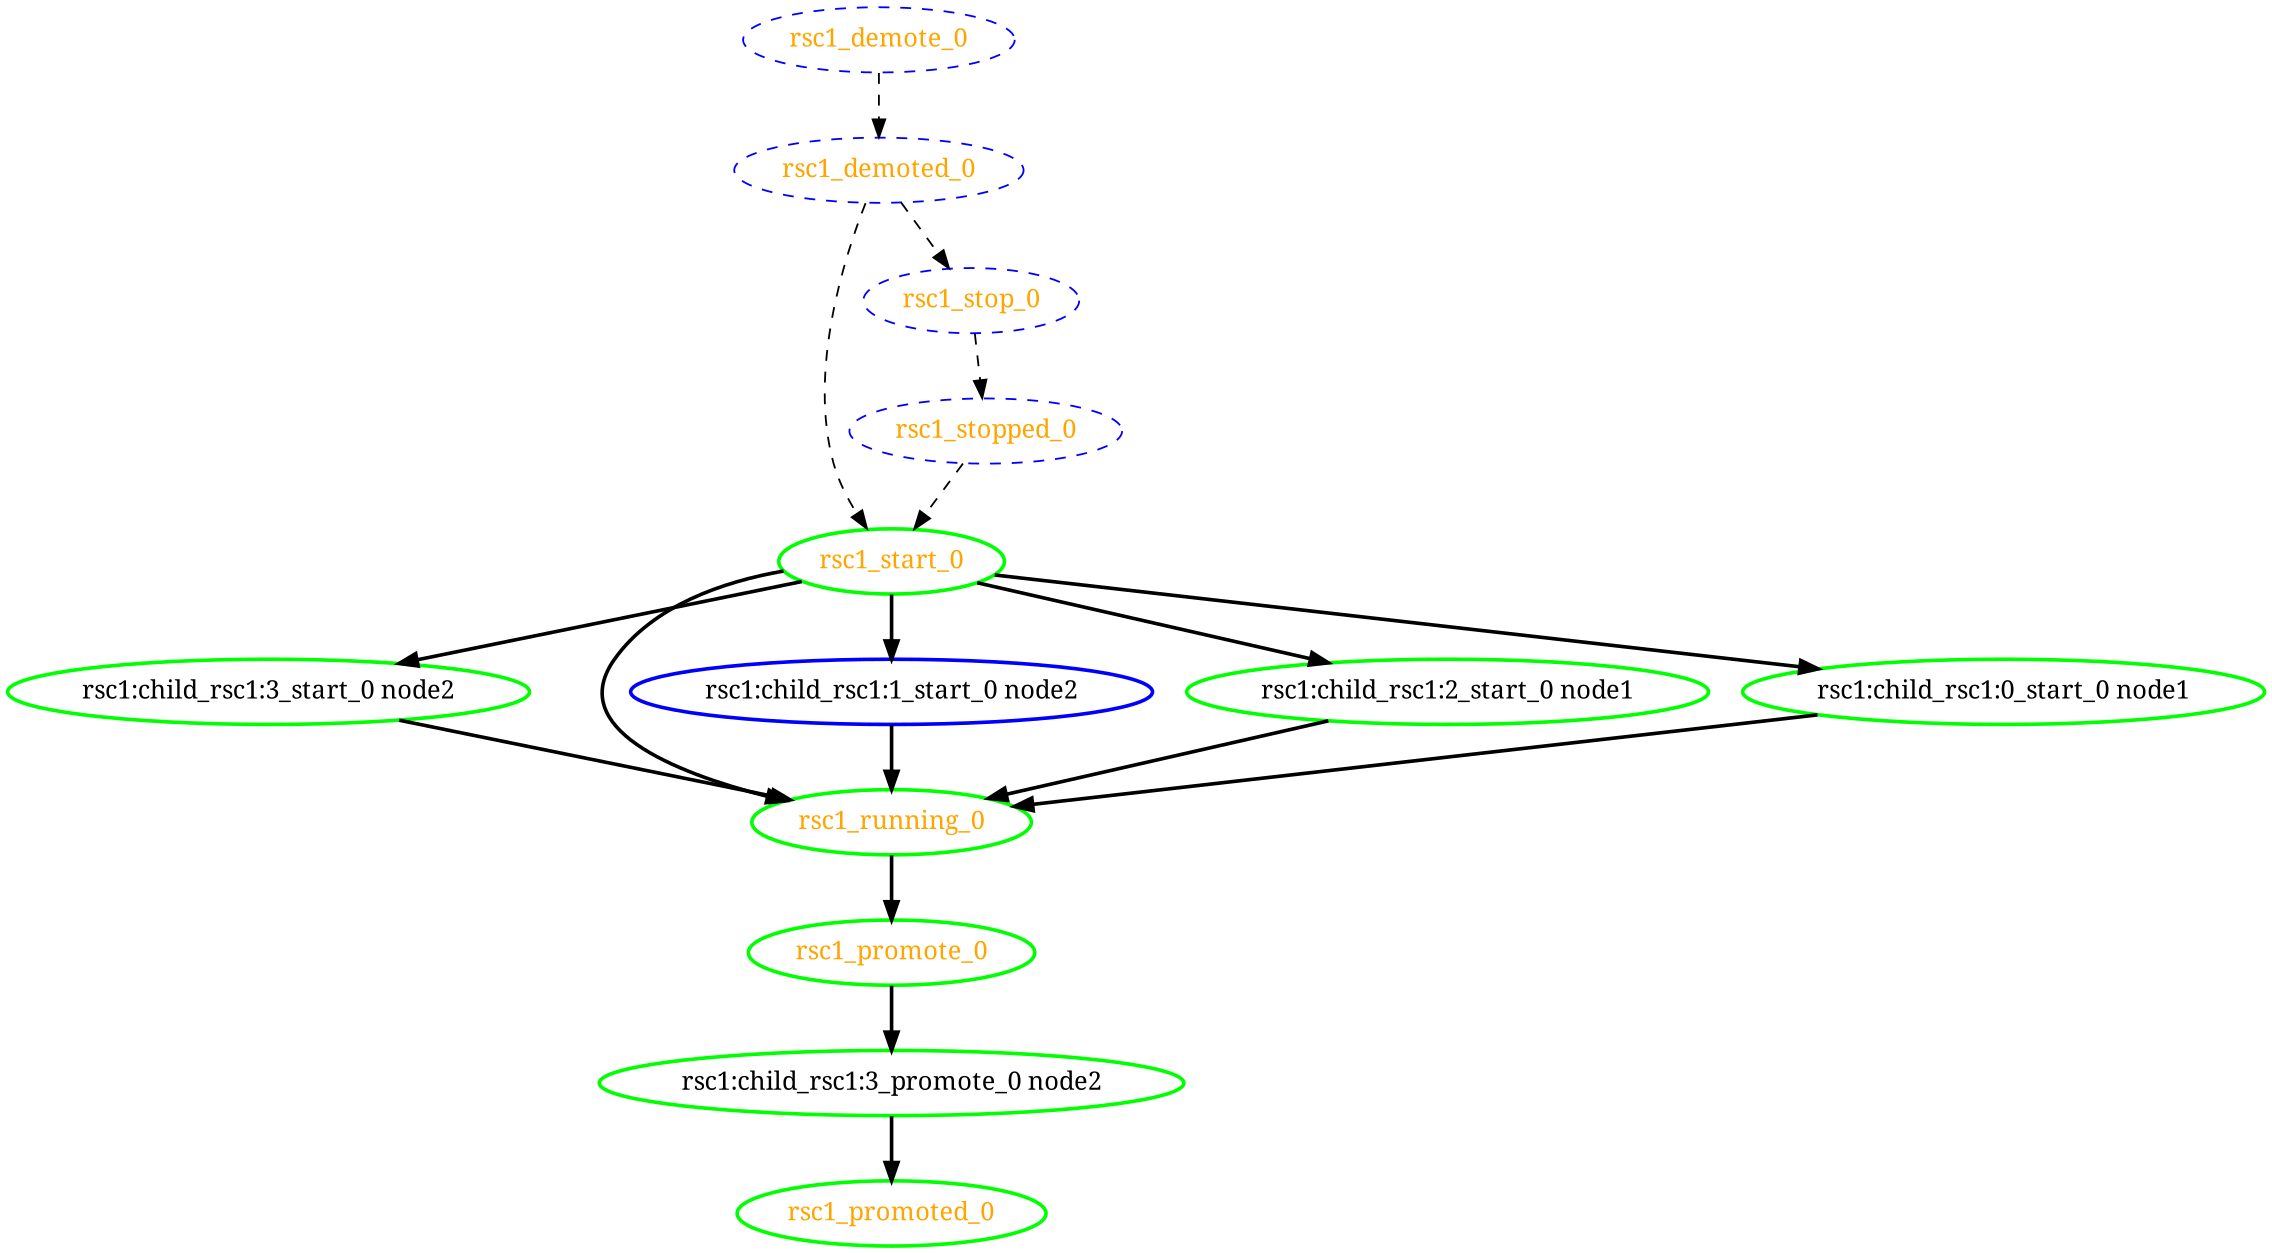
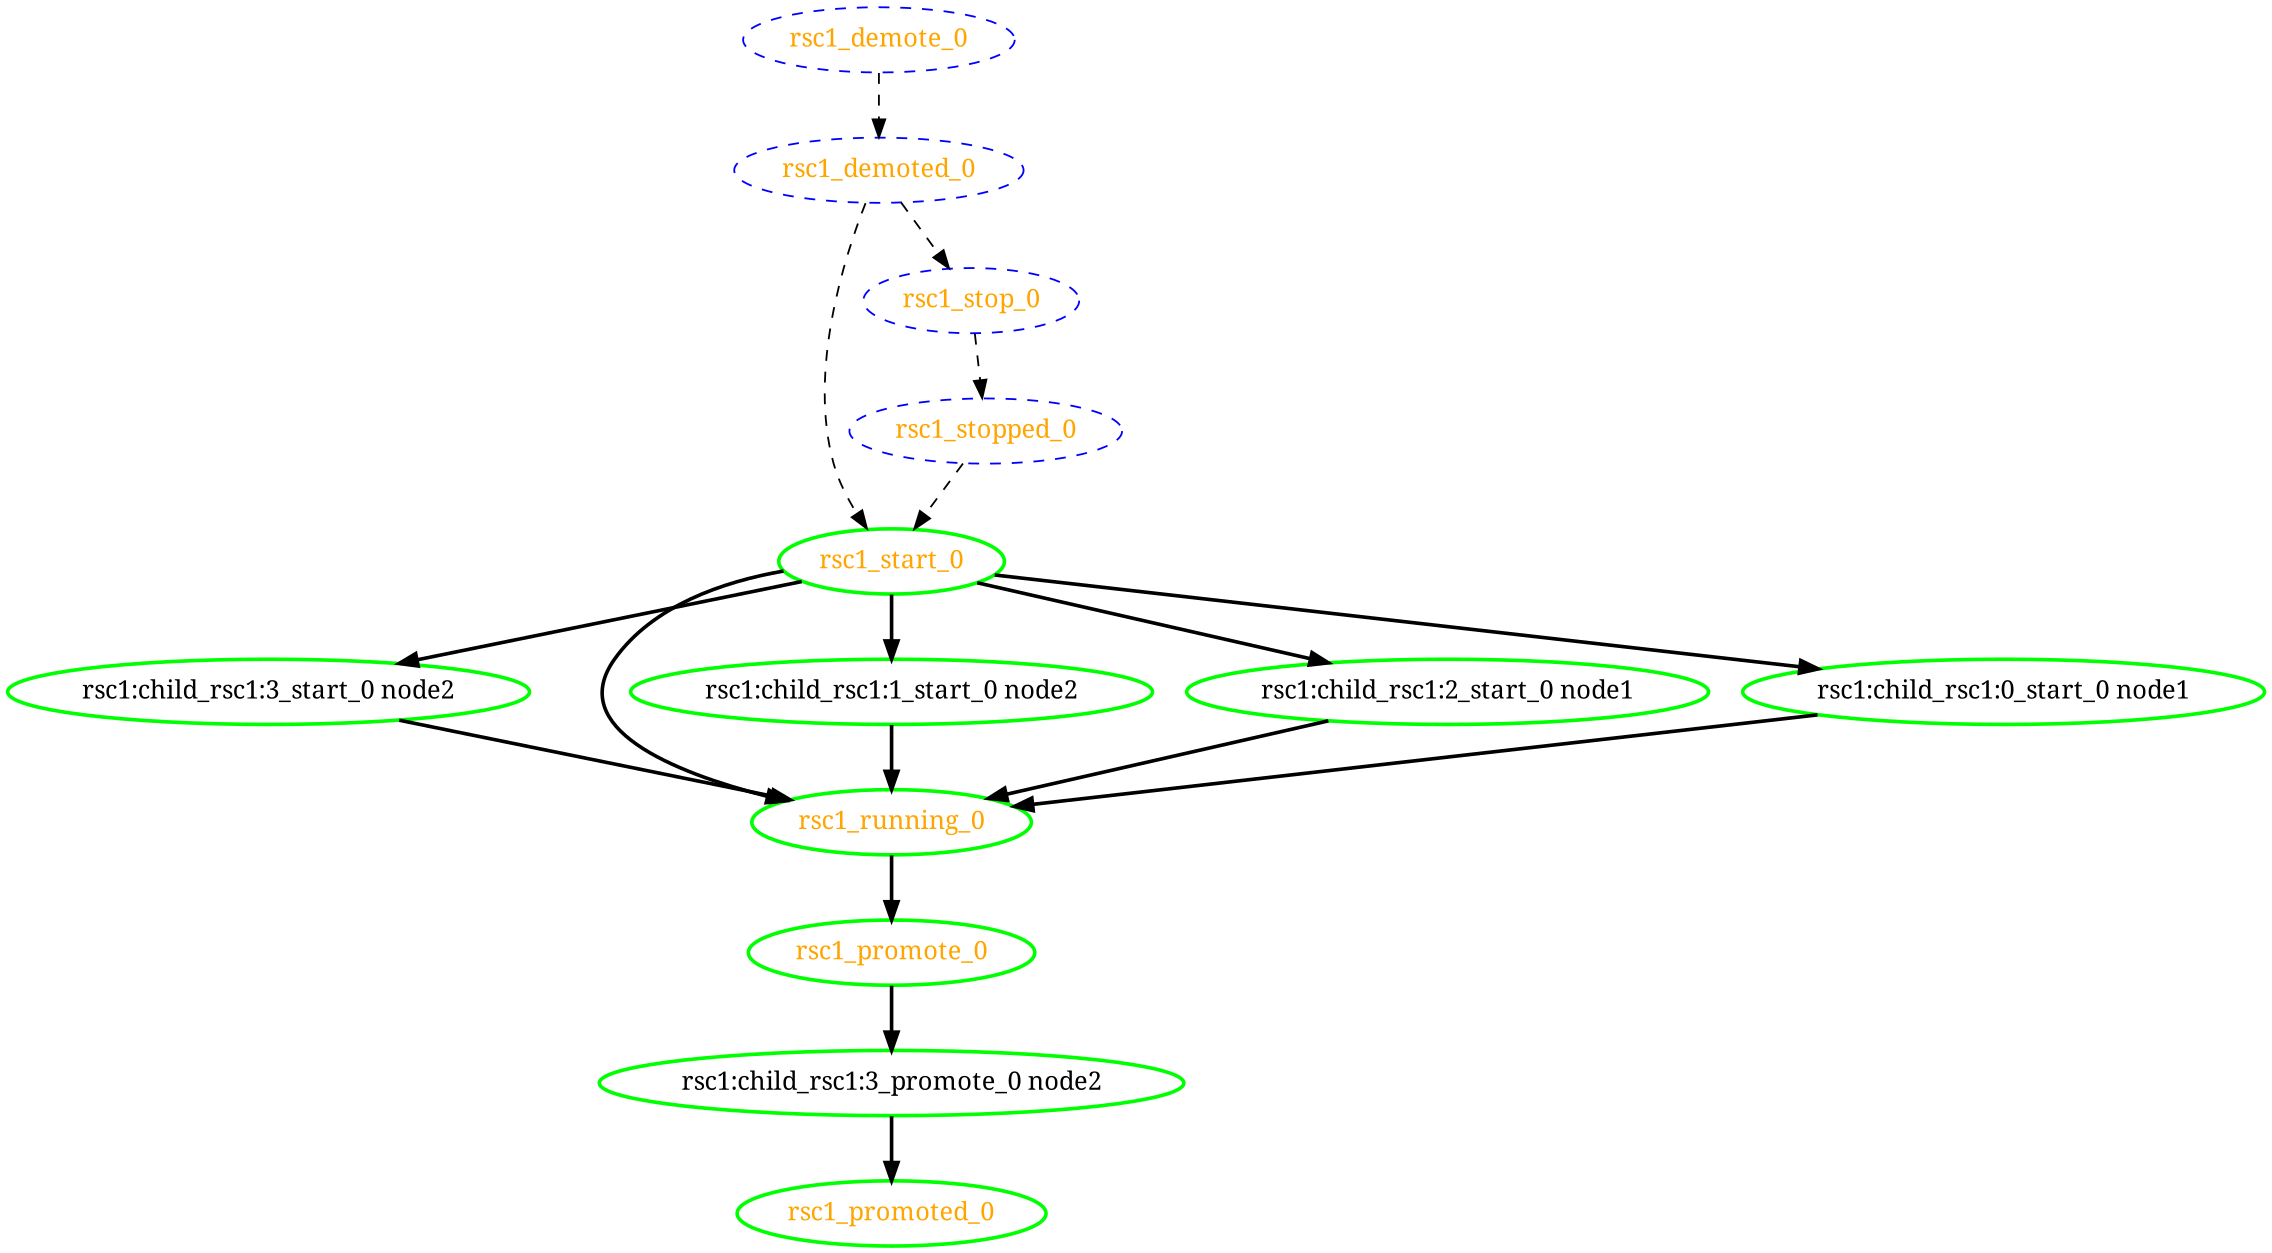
(892, 692) -> (892, 692)
